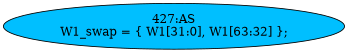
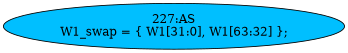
(174, 26) -> (174, 26)
